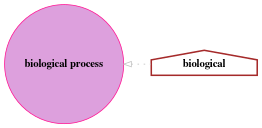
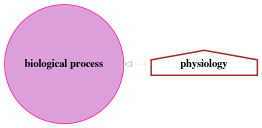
(204, 64) -> (204, 64)
